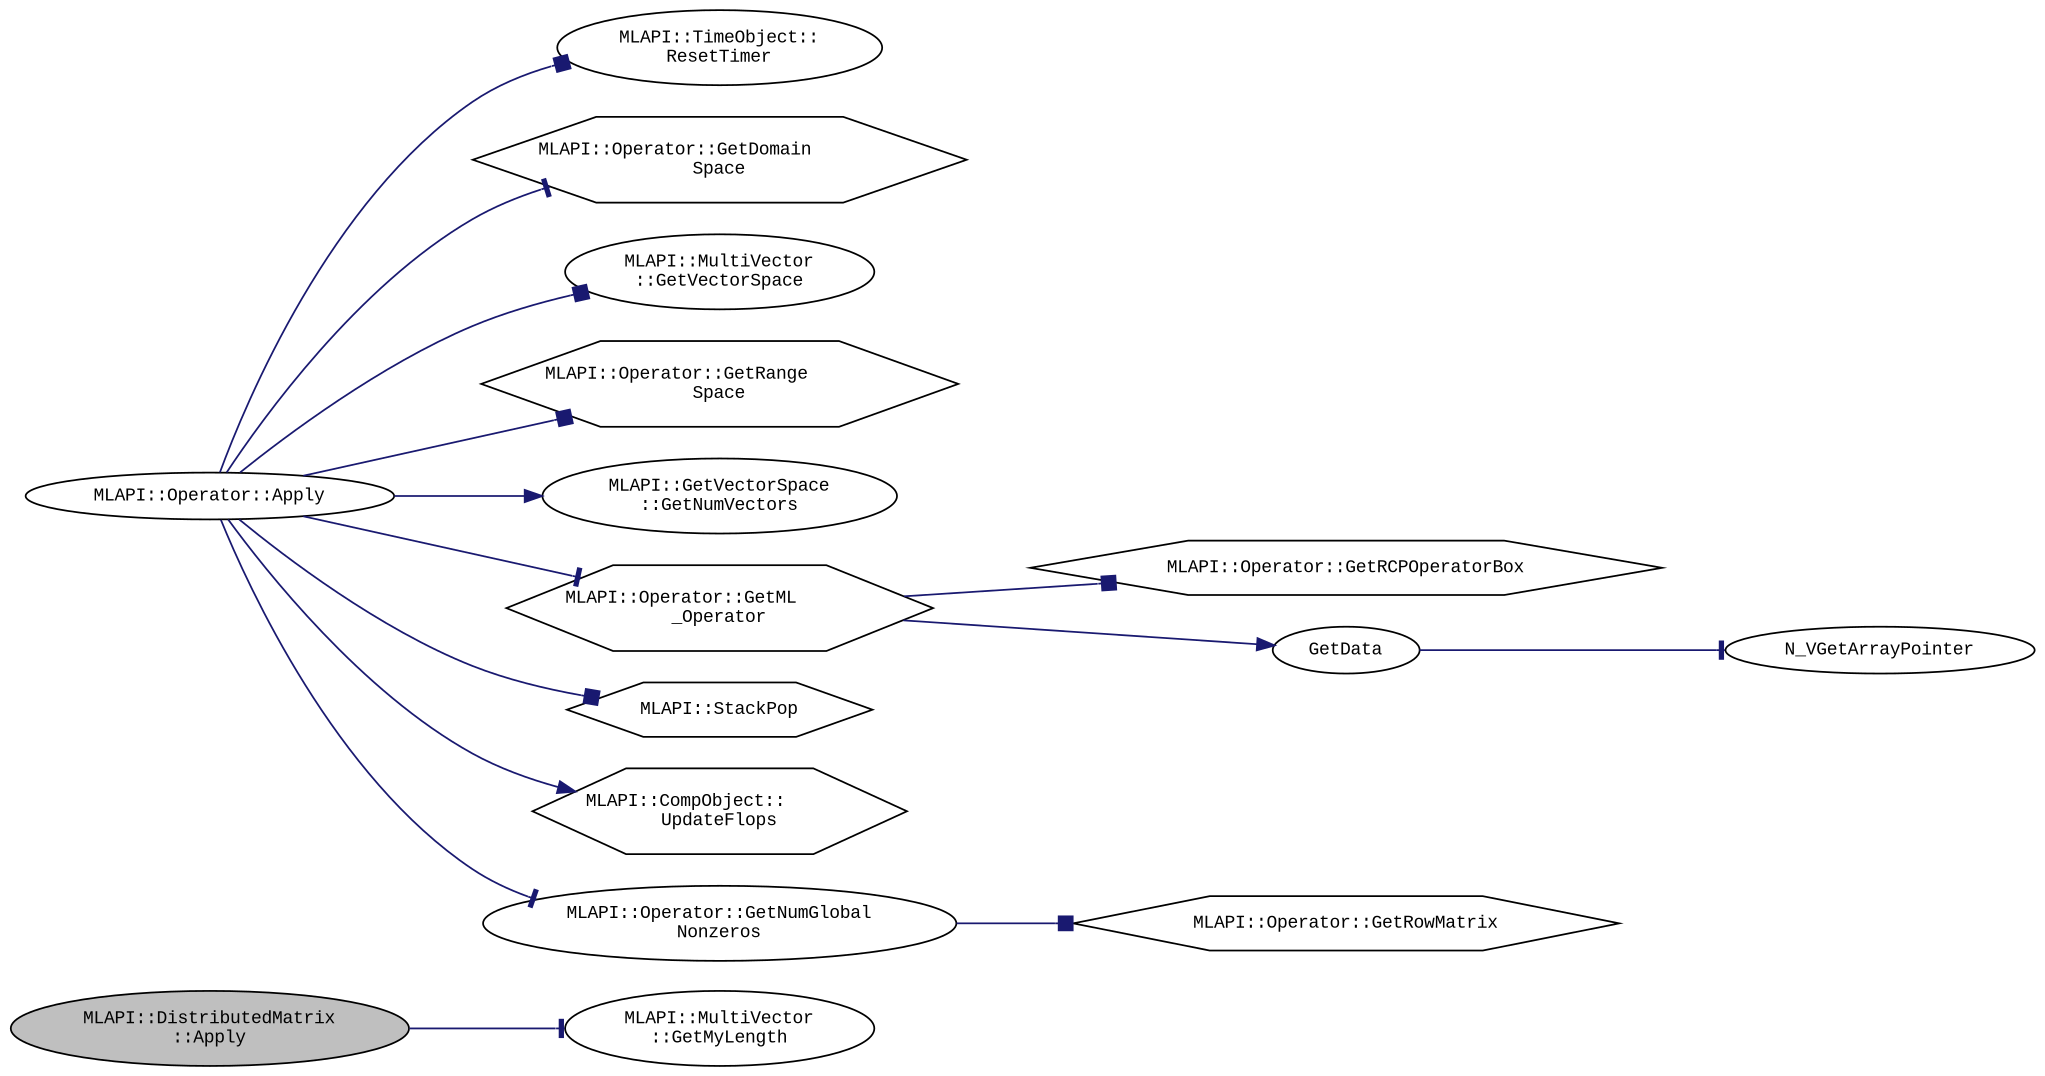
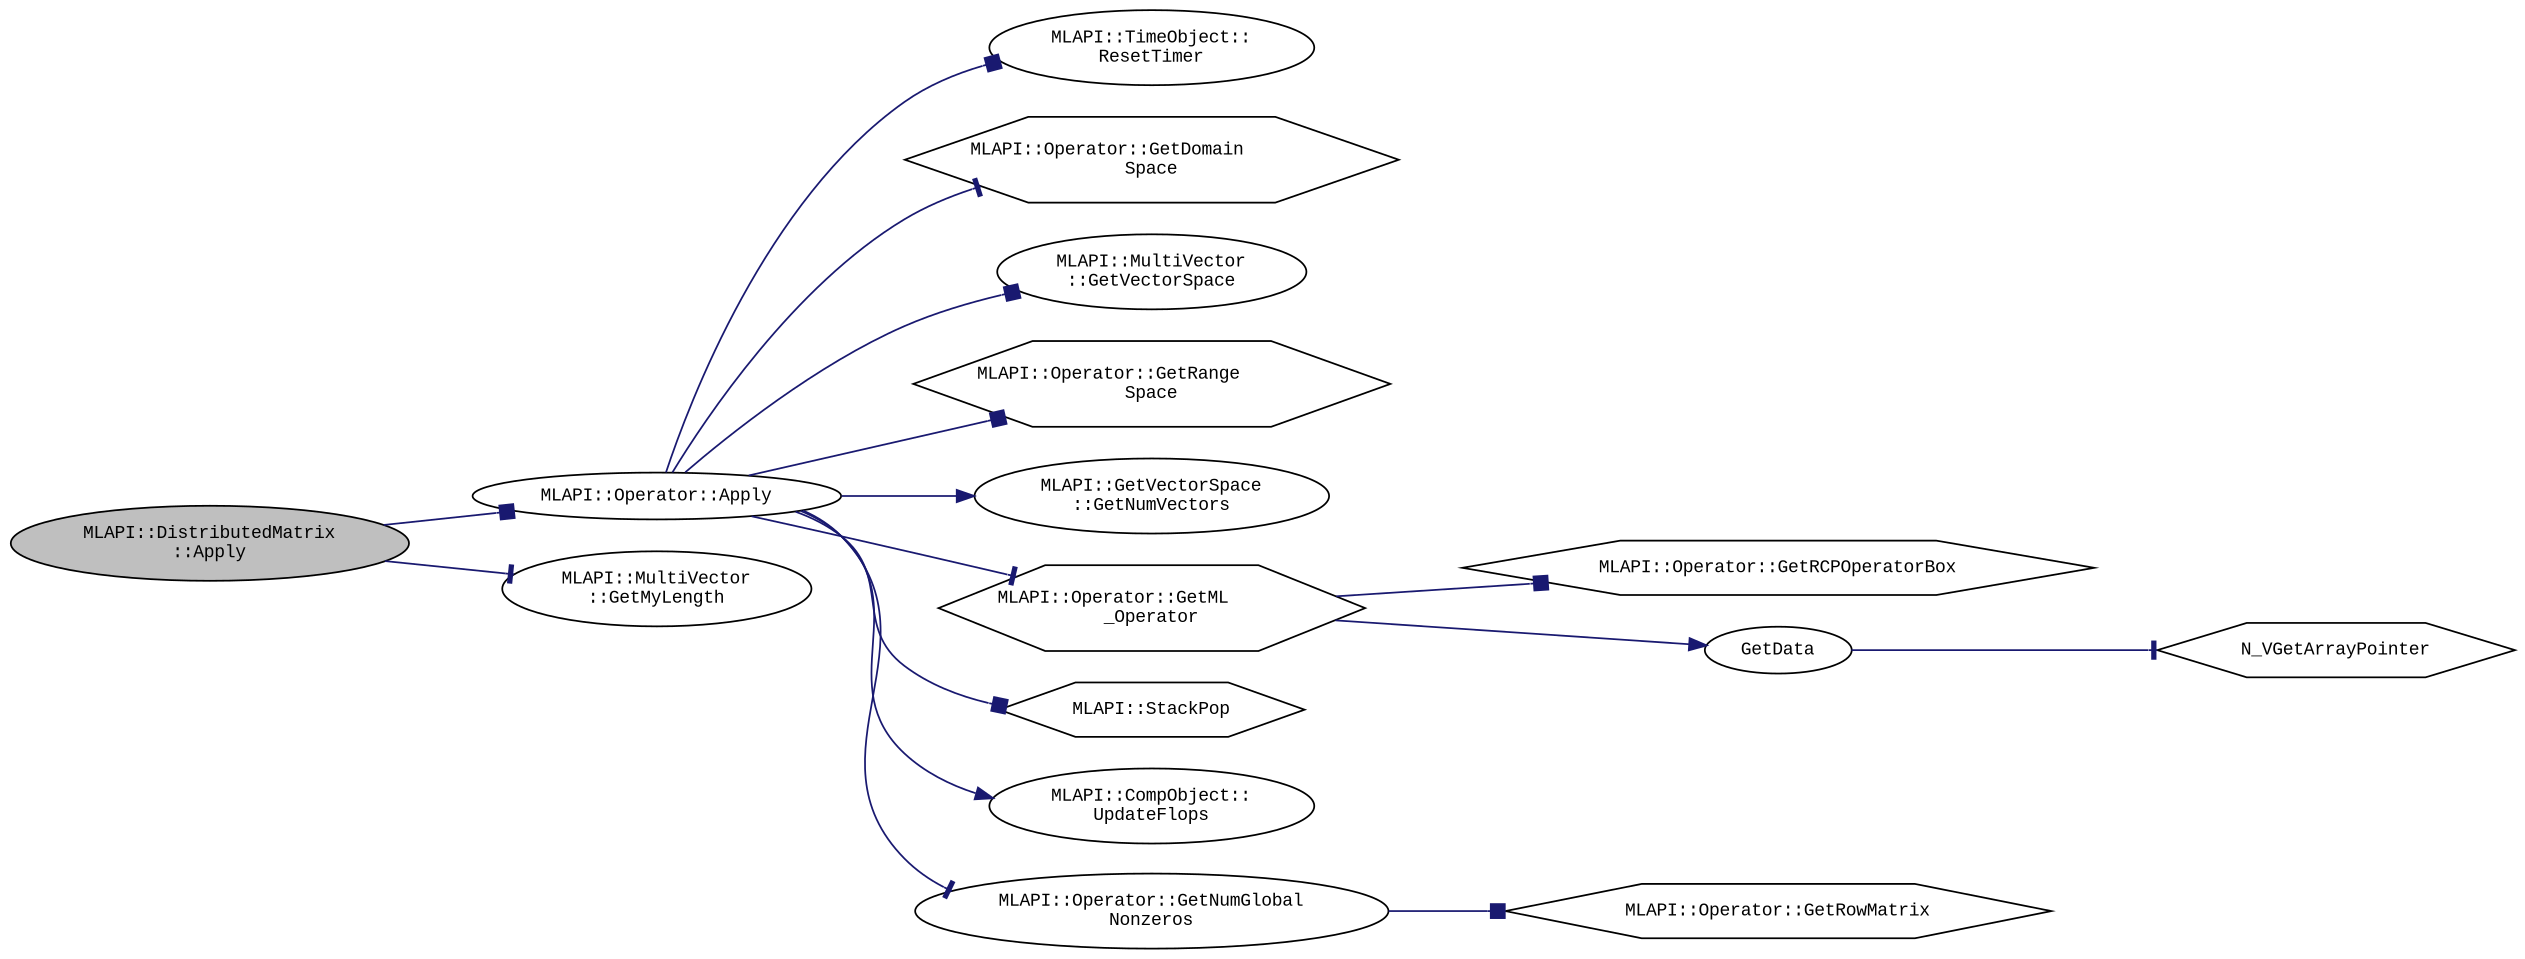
none -> (440, 519)
(1880, 650) -> (2336, 650)
(720, 811) -> (1152, 806)
